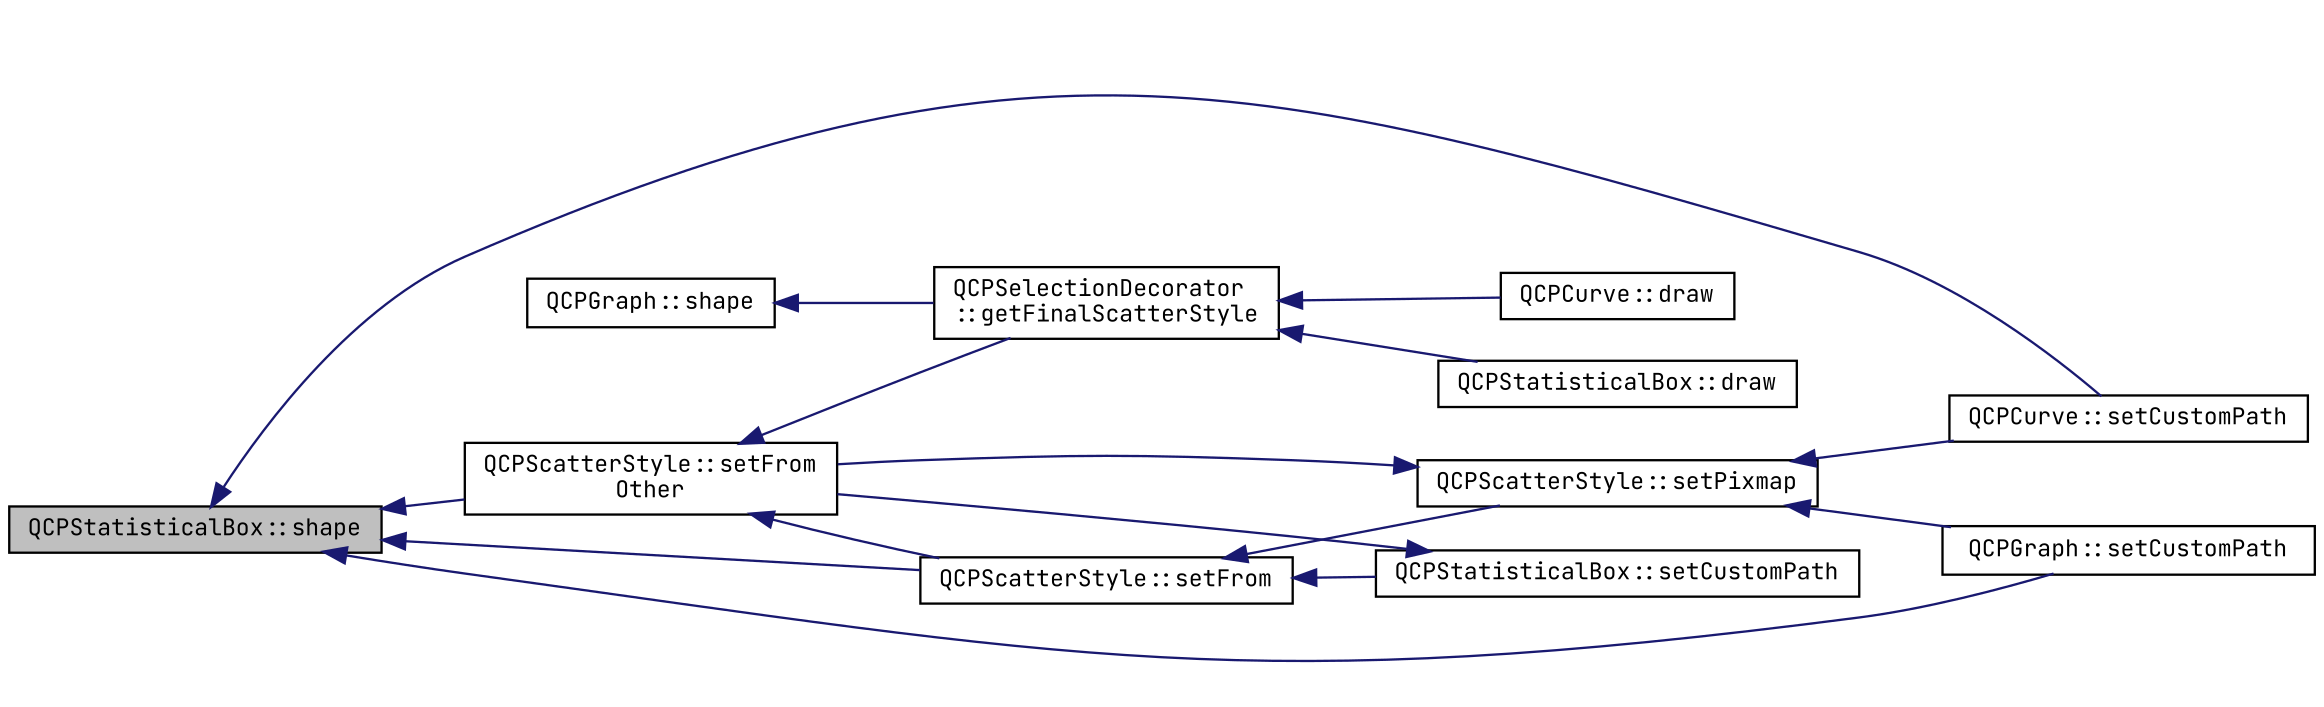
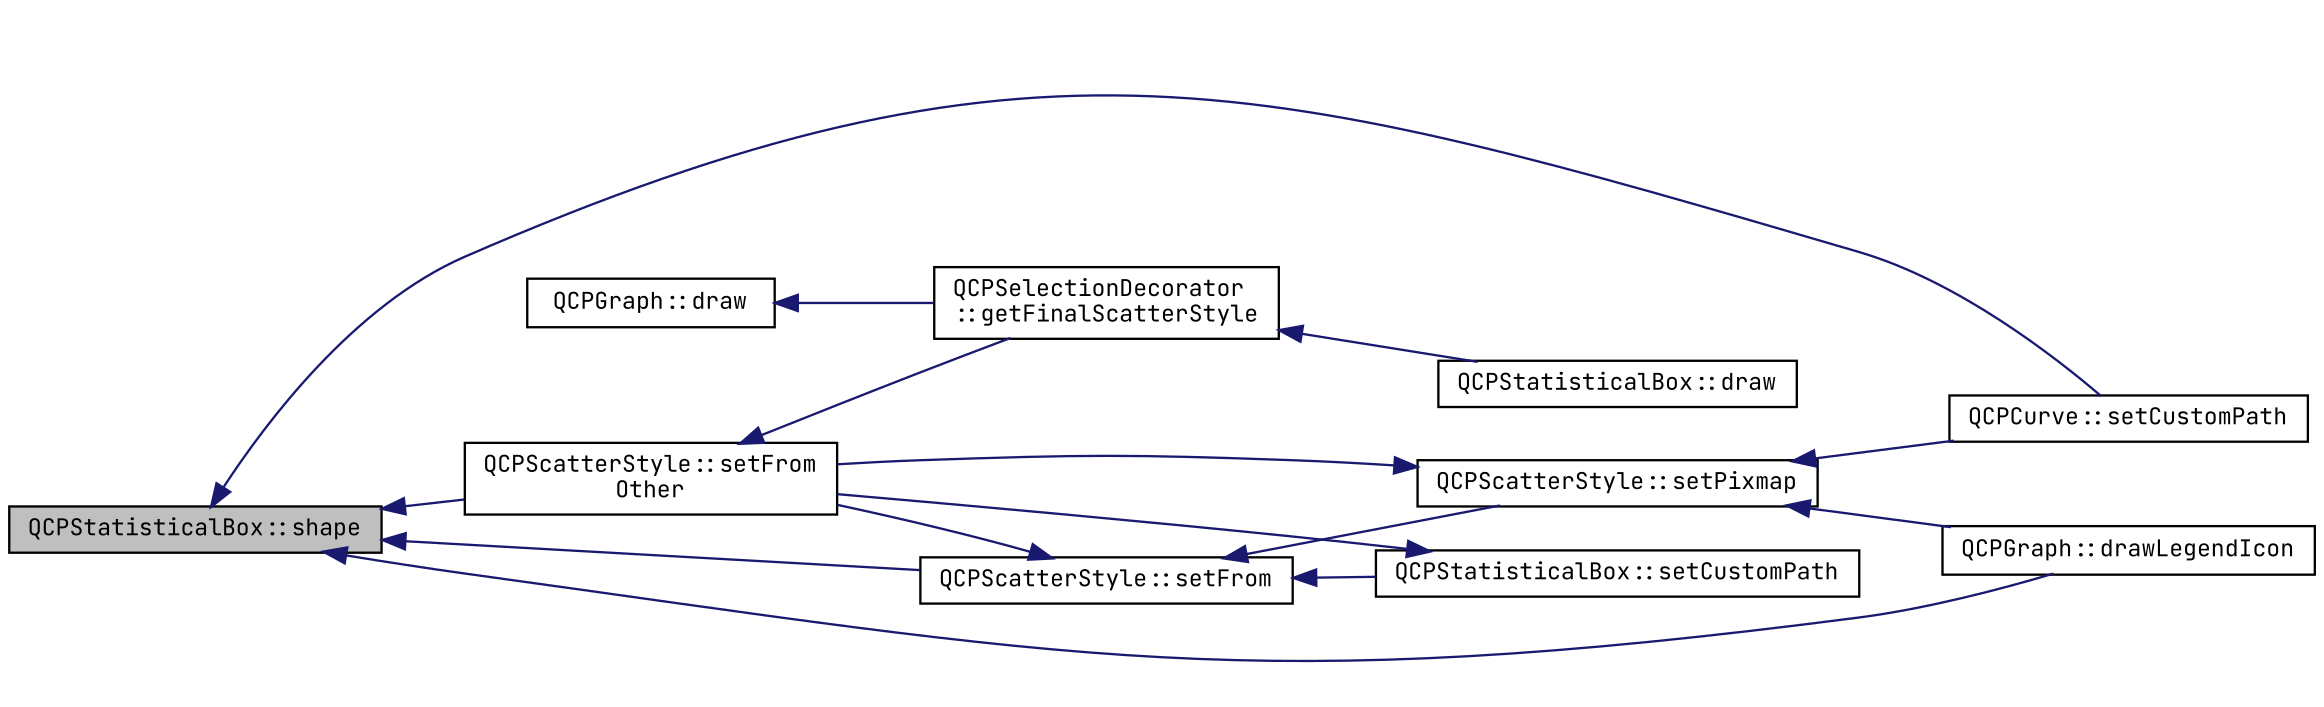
(1618, 296) -> none
(651, 303) -> (651, 303)
(856, 540) -> (934, 527)
(2129, 550) -> (2129, 550)
